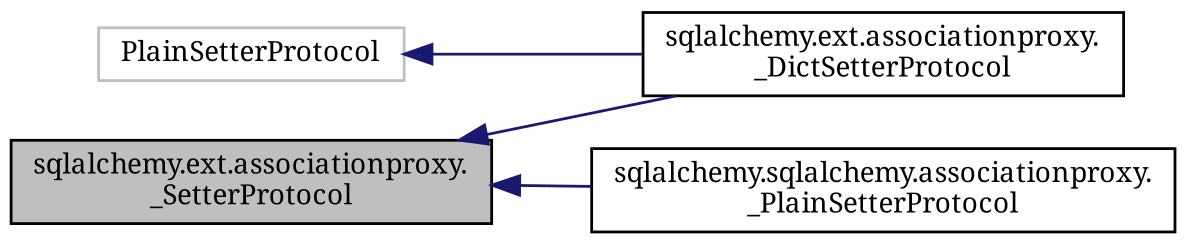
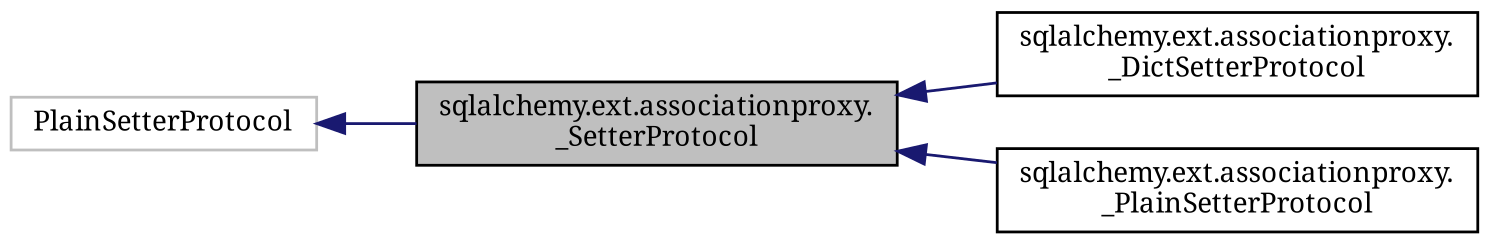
(537, 54) -> (381, 124)
(883, 190) -> (1238, 190)
